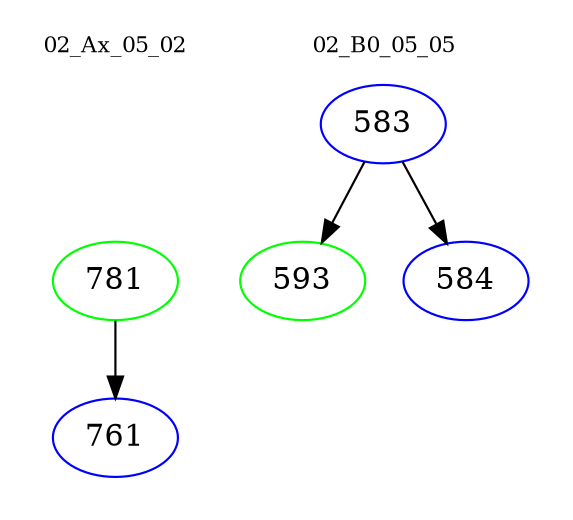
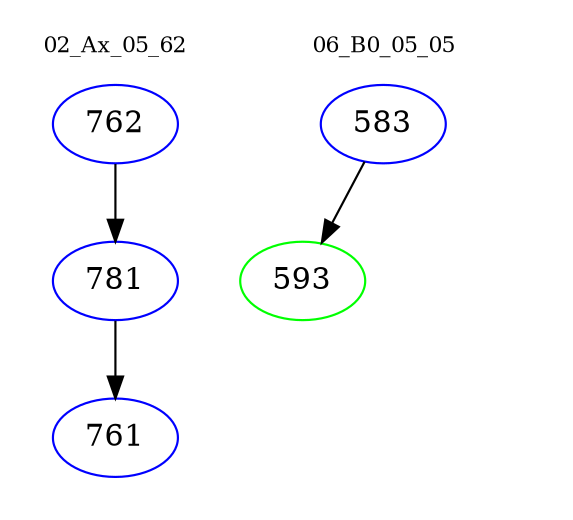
(115, 47) -> (115, 47)
(384, 47) -> (384, 47)
none -> (115, 124)
(115, 281) -> (115, 281)
(466, 281) -> none
